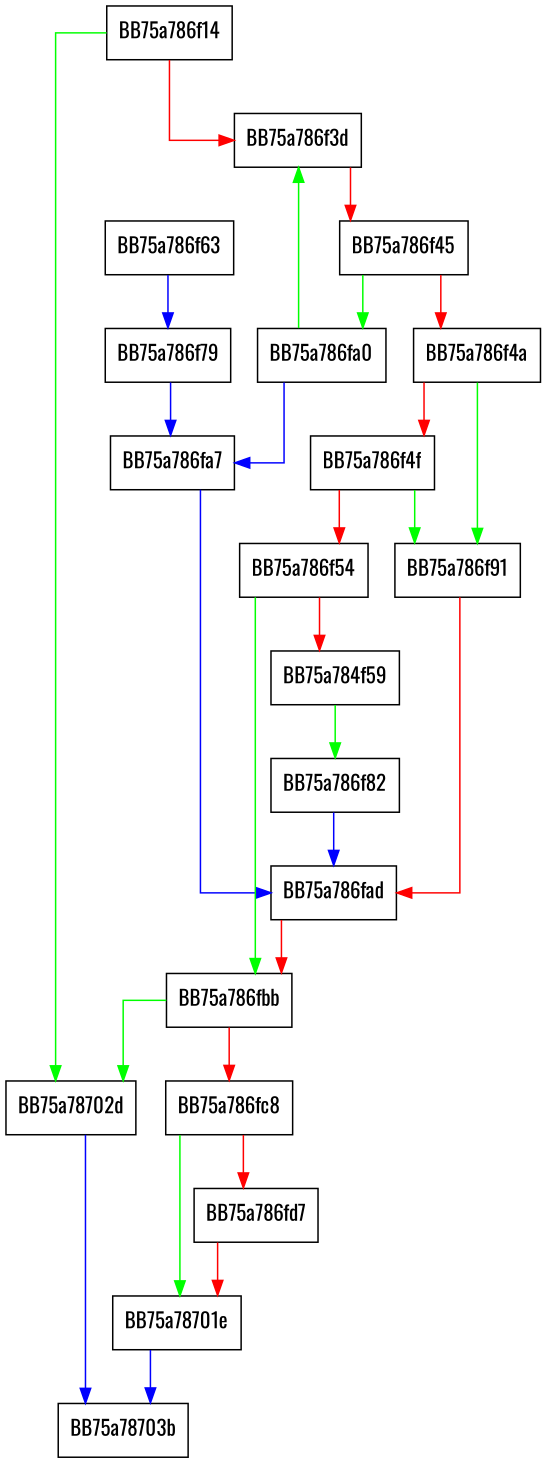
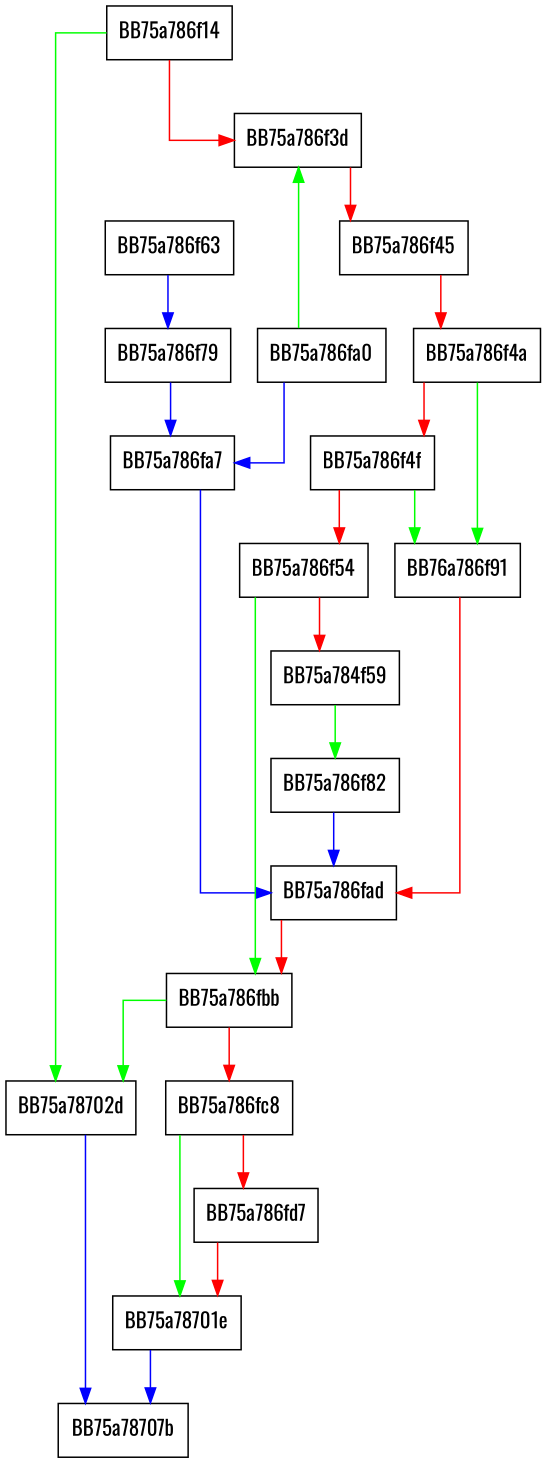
(363, 294) -> none
(458, 570) -> (458, 570)
(123, 1430) -> (123, 1430)
